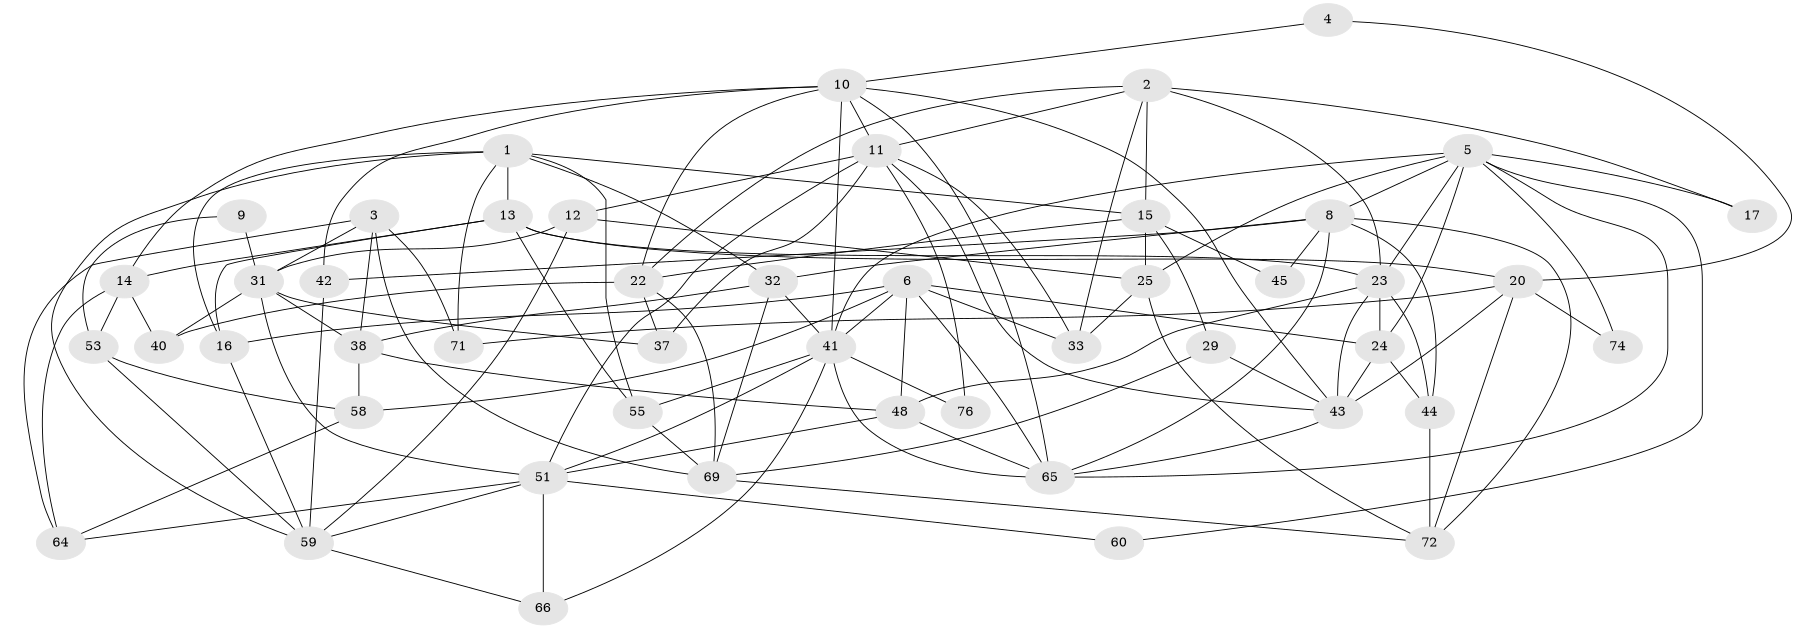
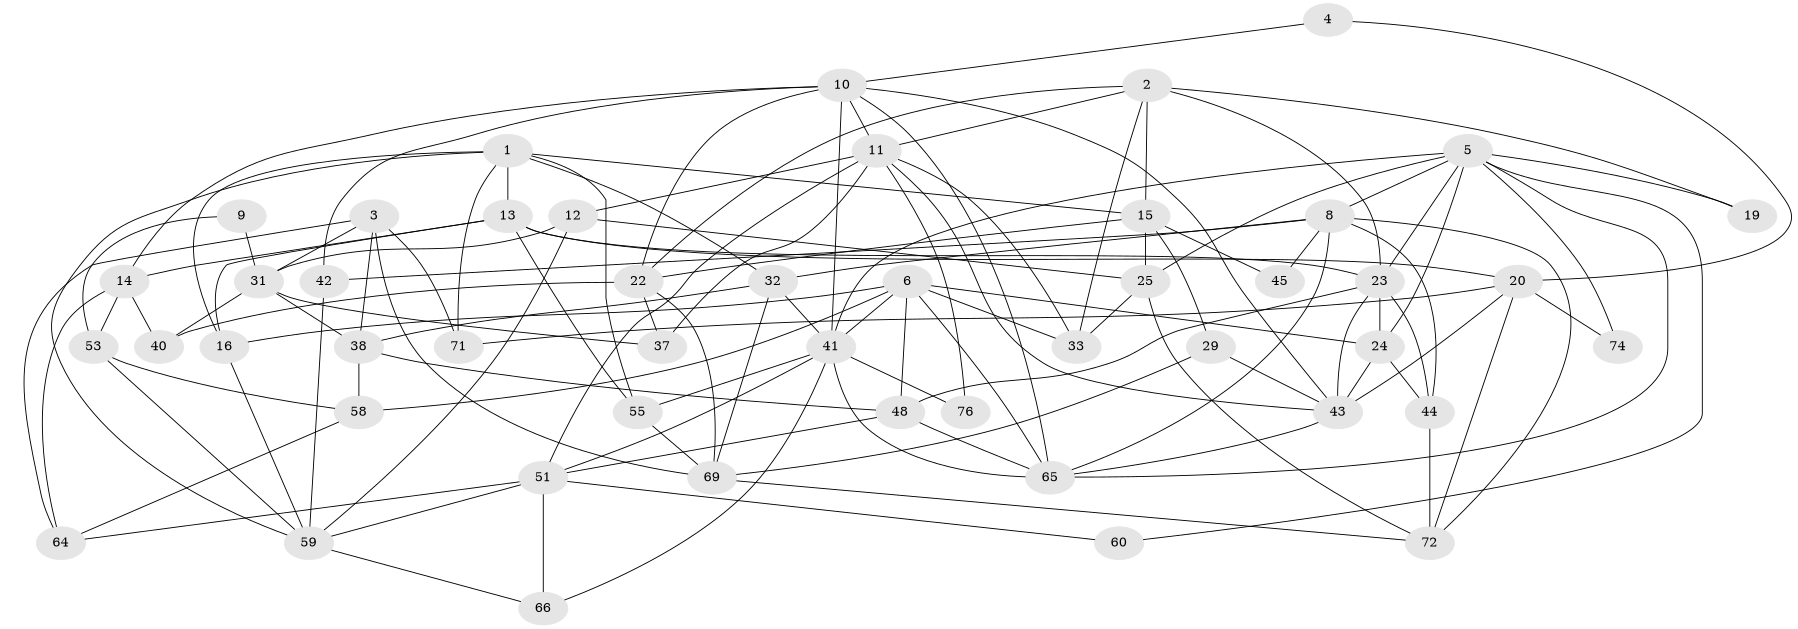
(1752, 216) -> (1752, 216)
(349, 440) -> none
